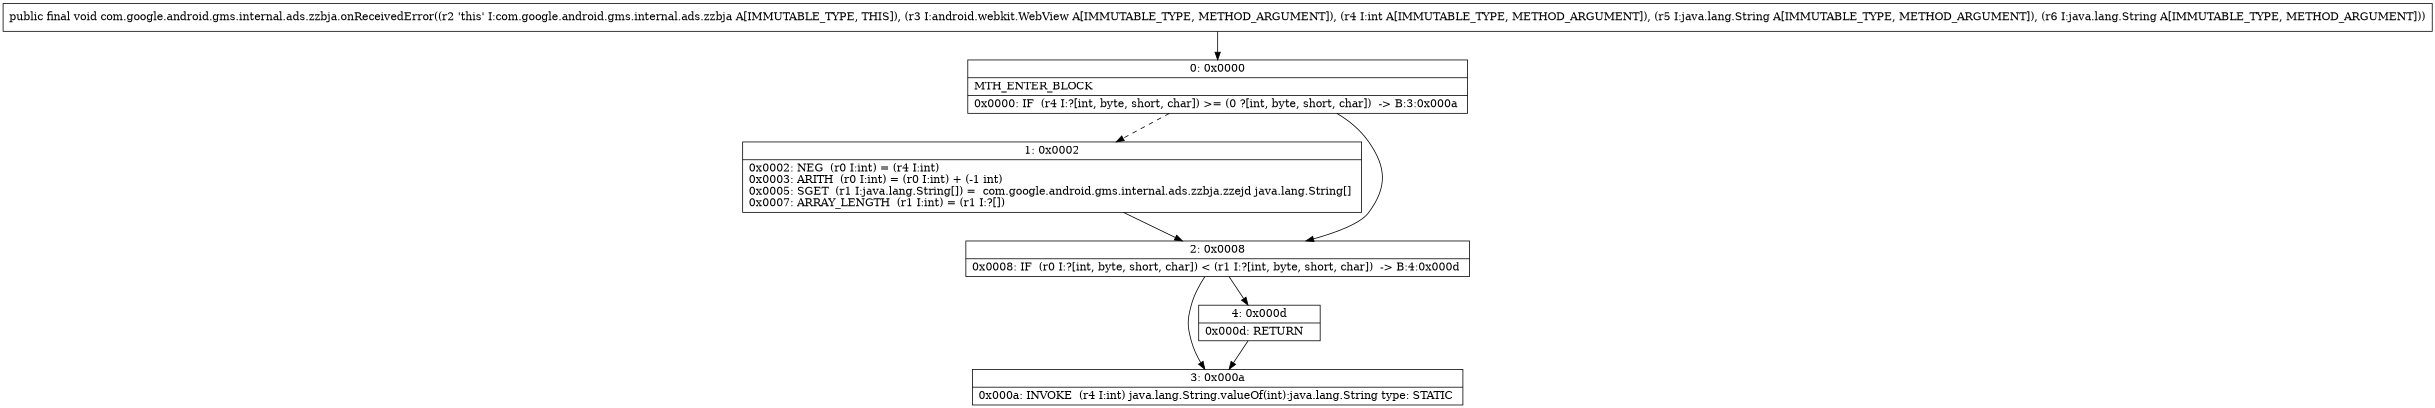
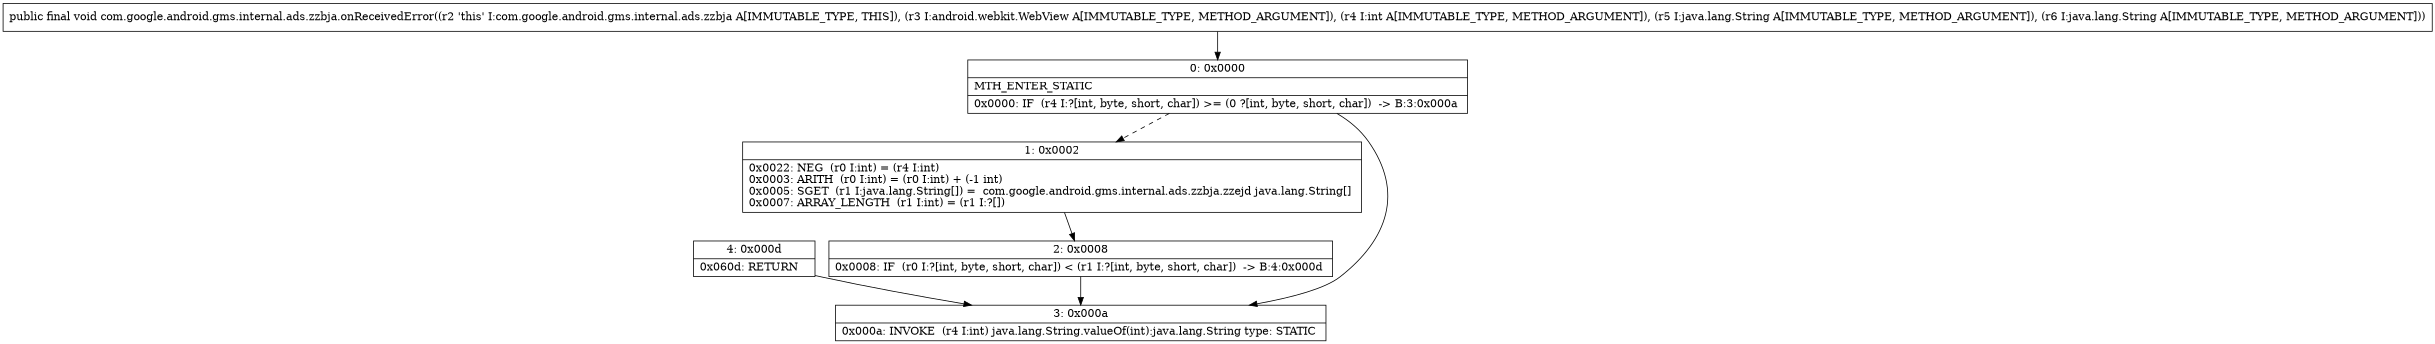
(1034, 86) -> (1034, 86)
(846, 168) -> (846, 168)
(1381, 187) -> (1377, 236)
(1236, 288) -> none
(1259, 331) -> (754, 267)
